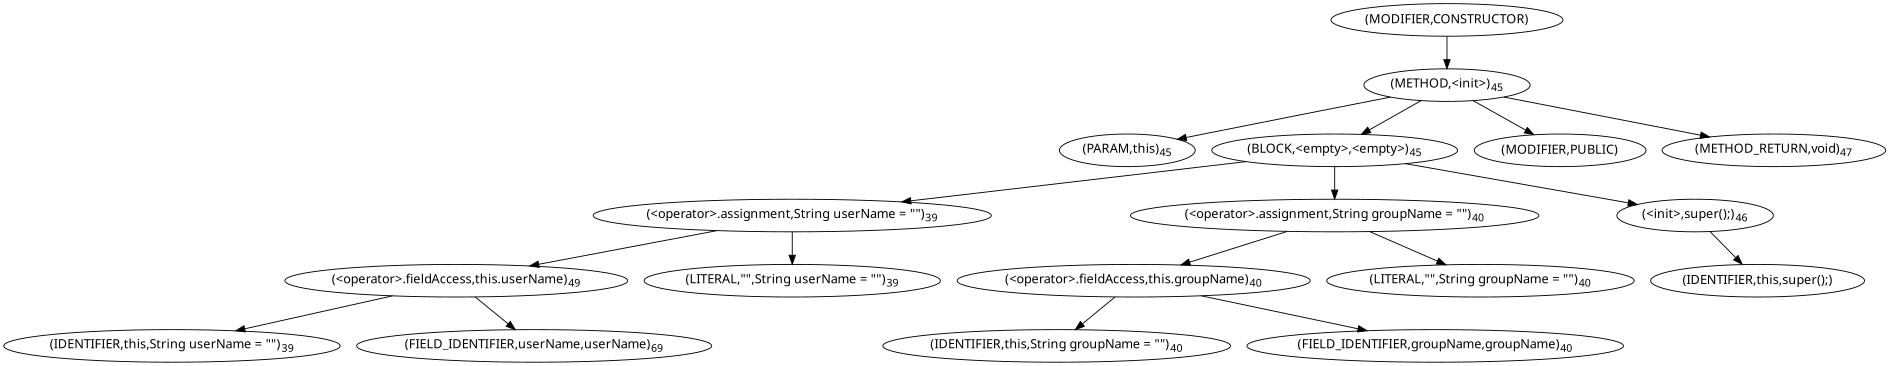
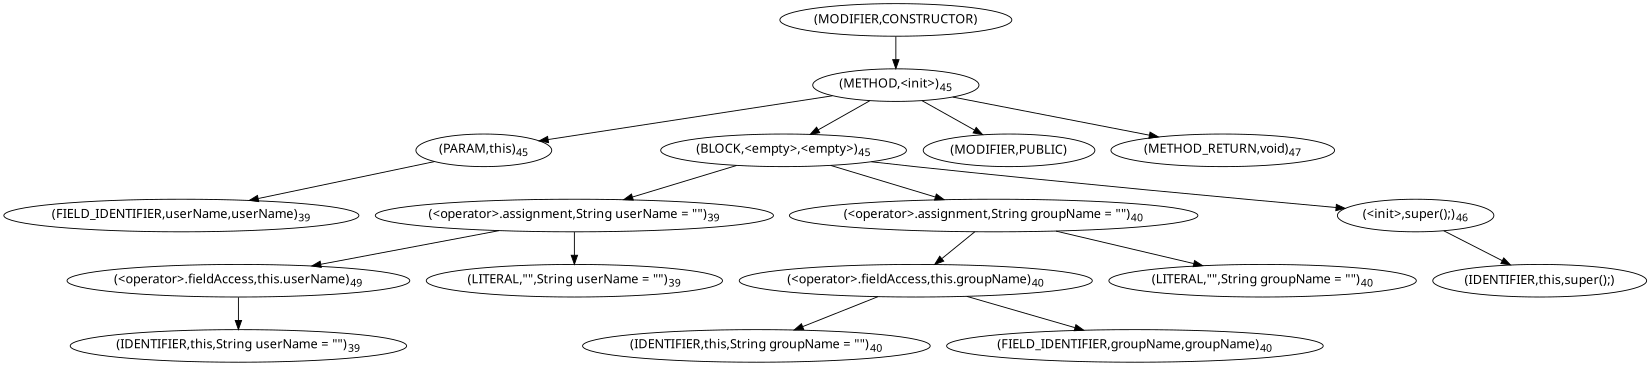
(492, 310) -> (346, 180)
(657, 345) -> (305, 214)
